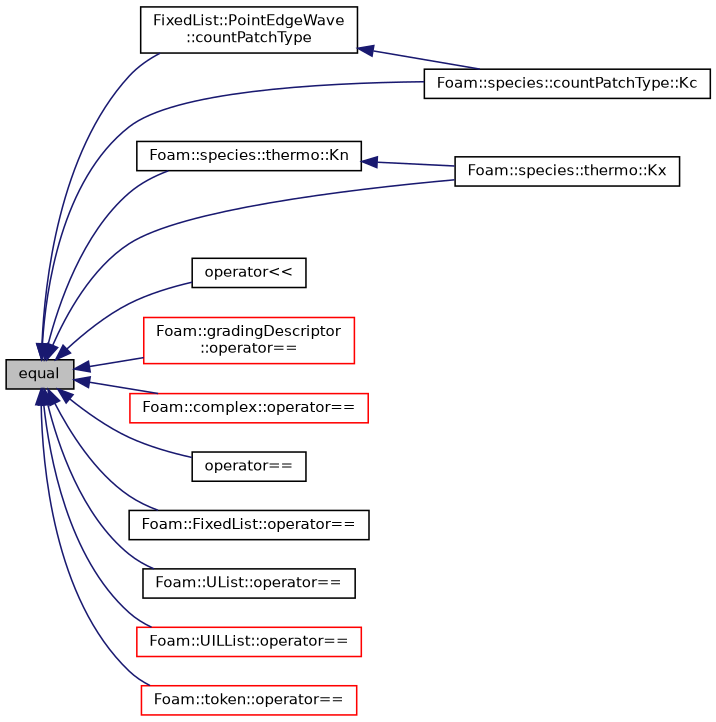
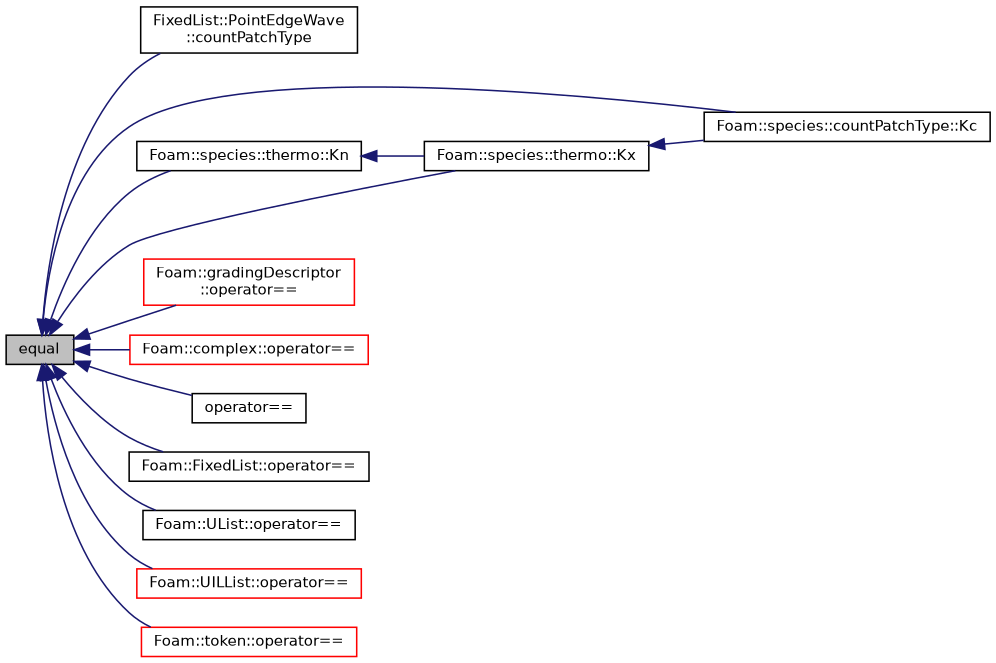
(427, 60) -> (684, 142)
(249, 273) -> none
